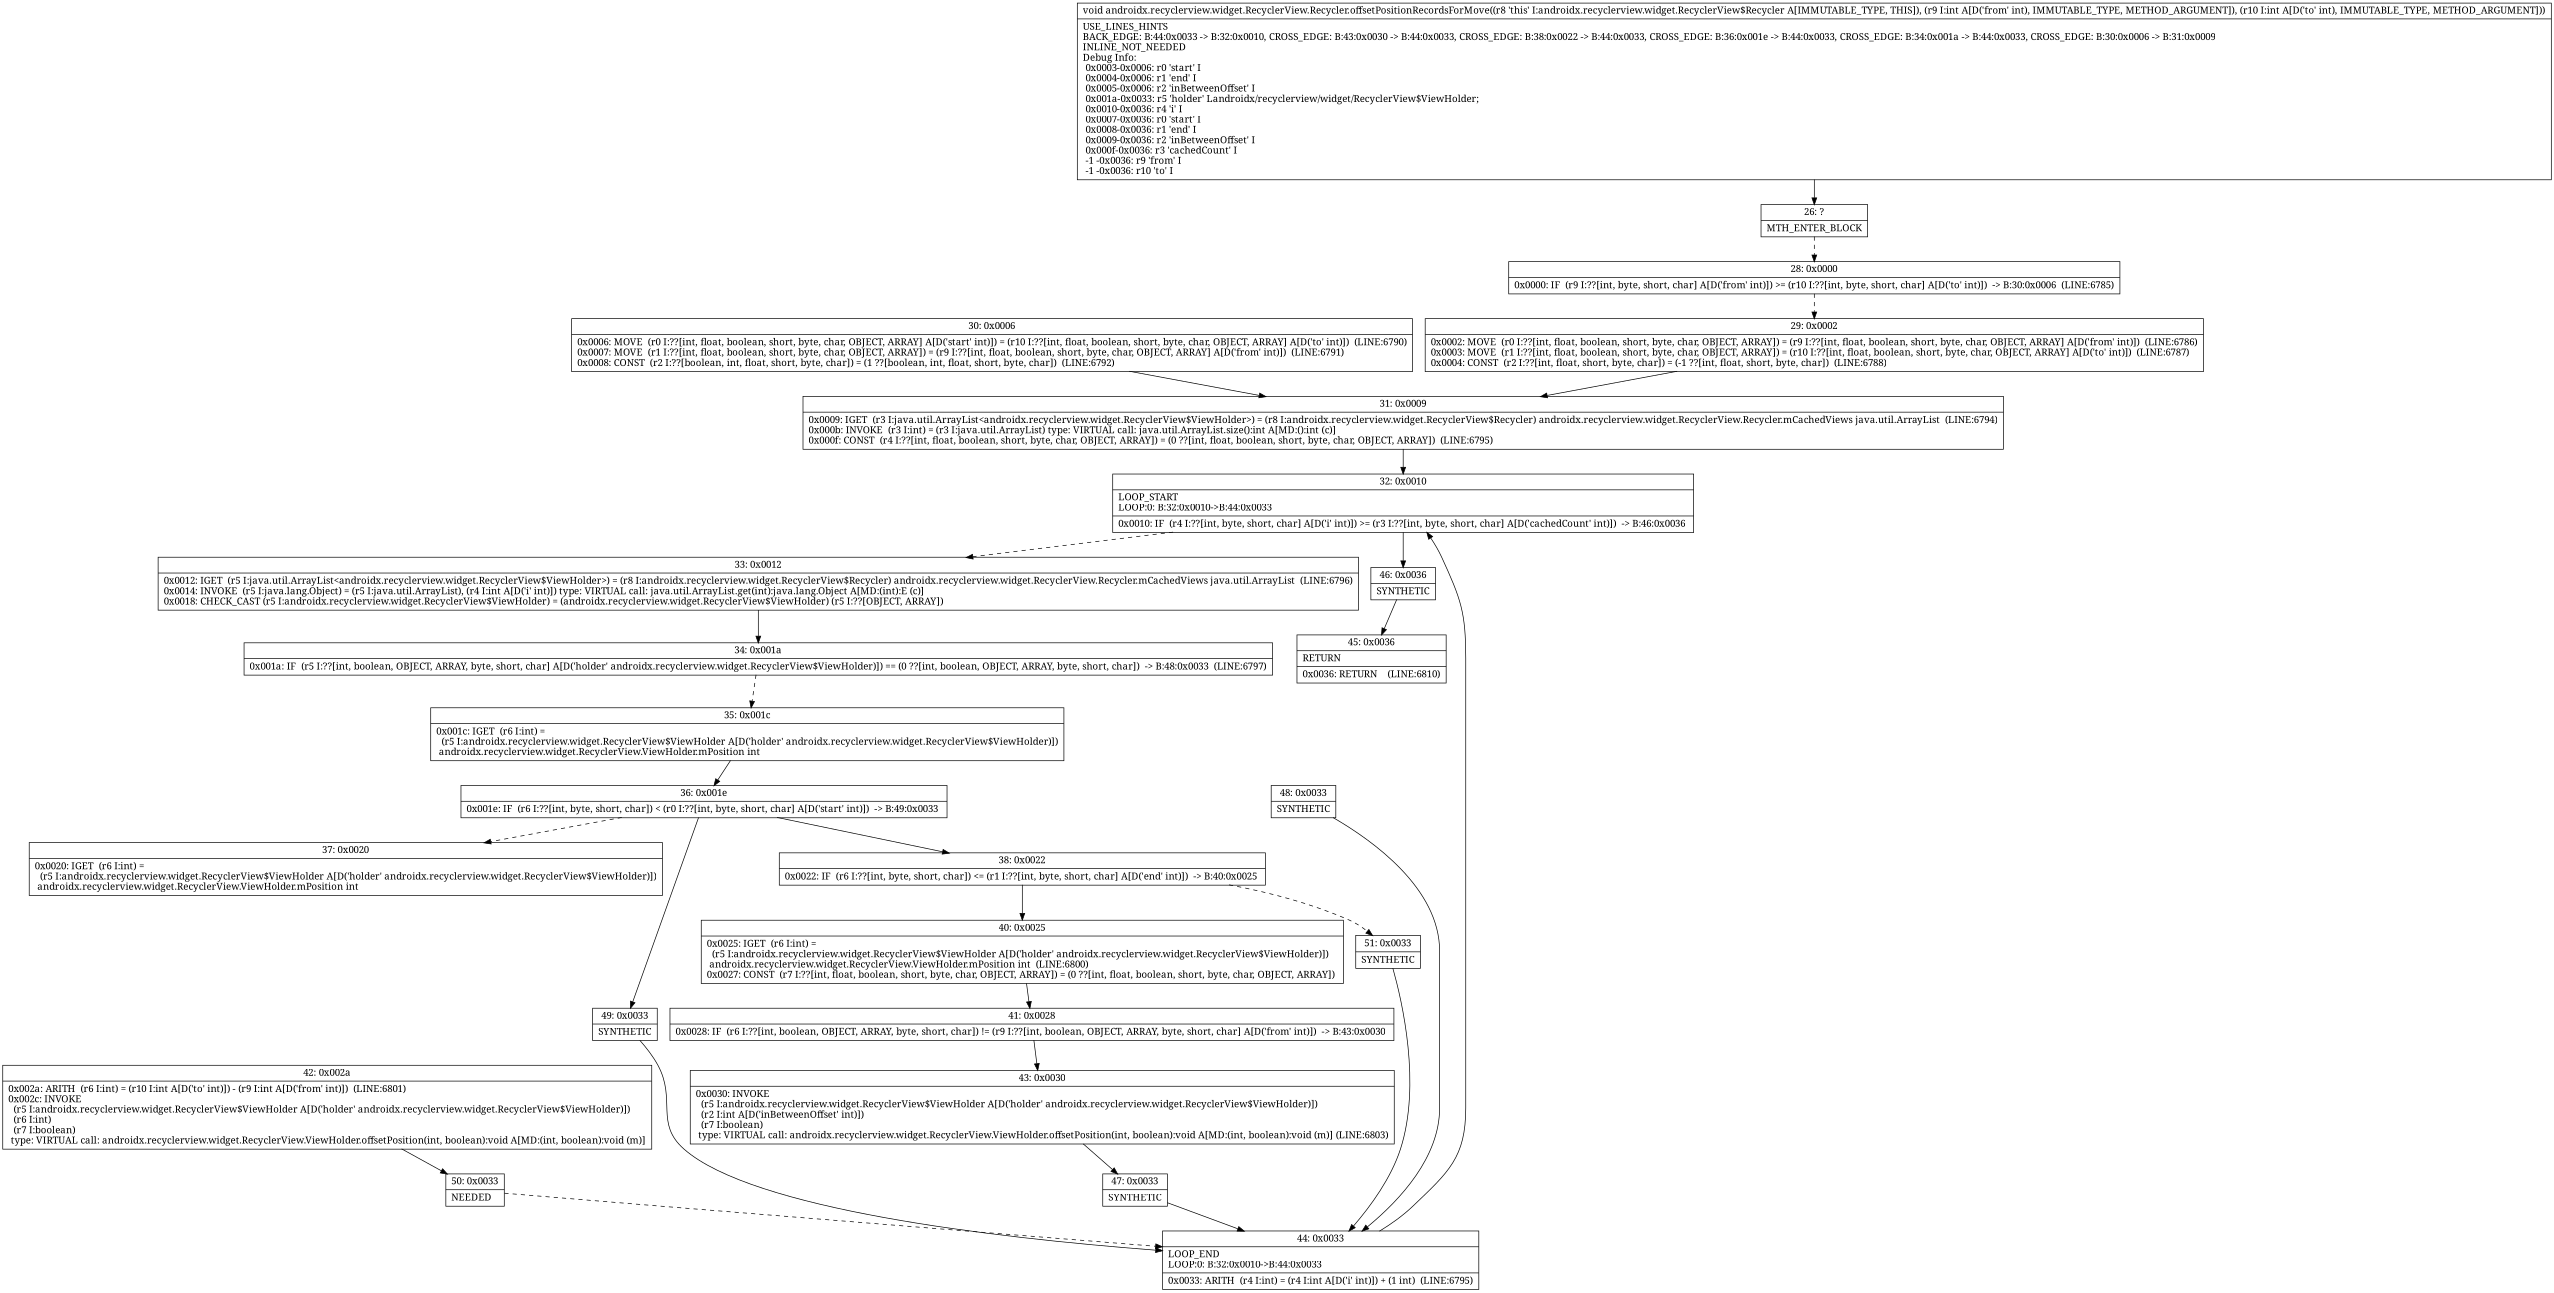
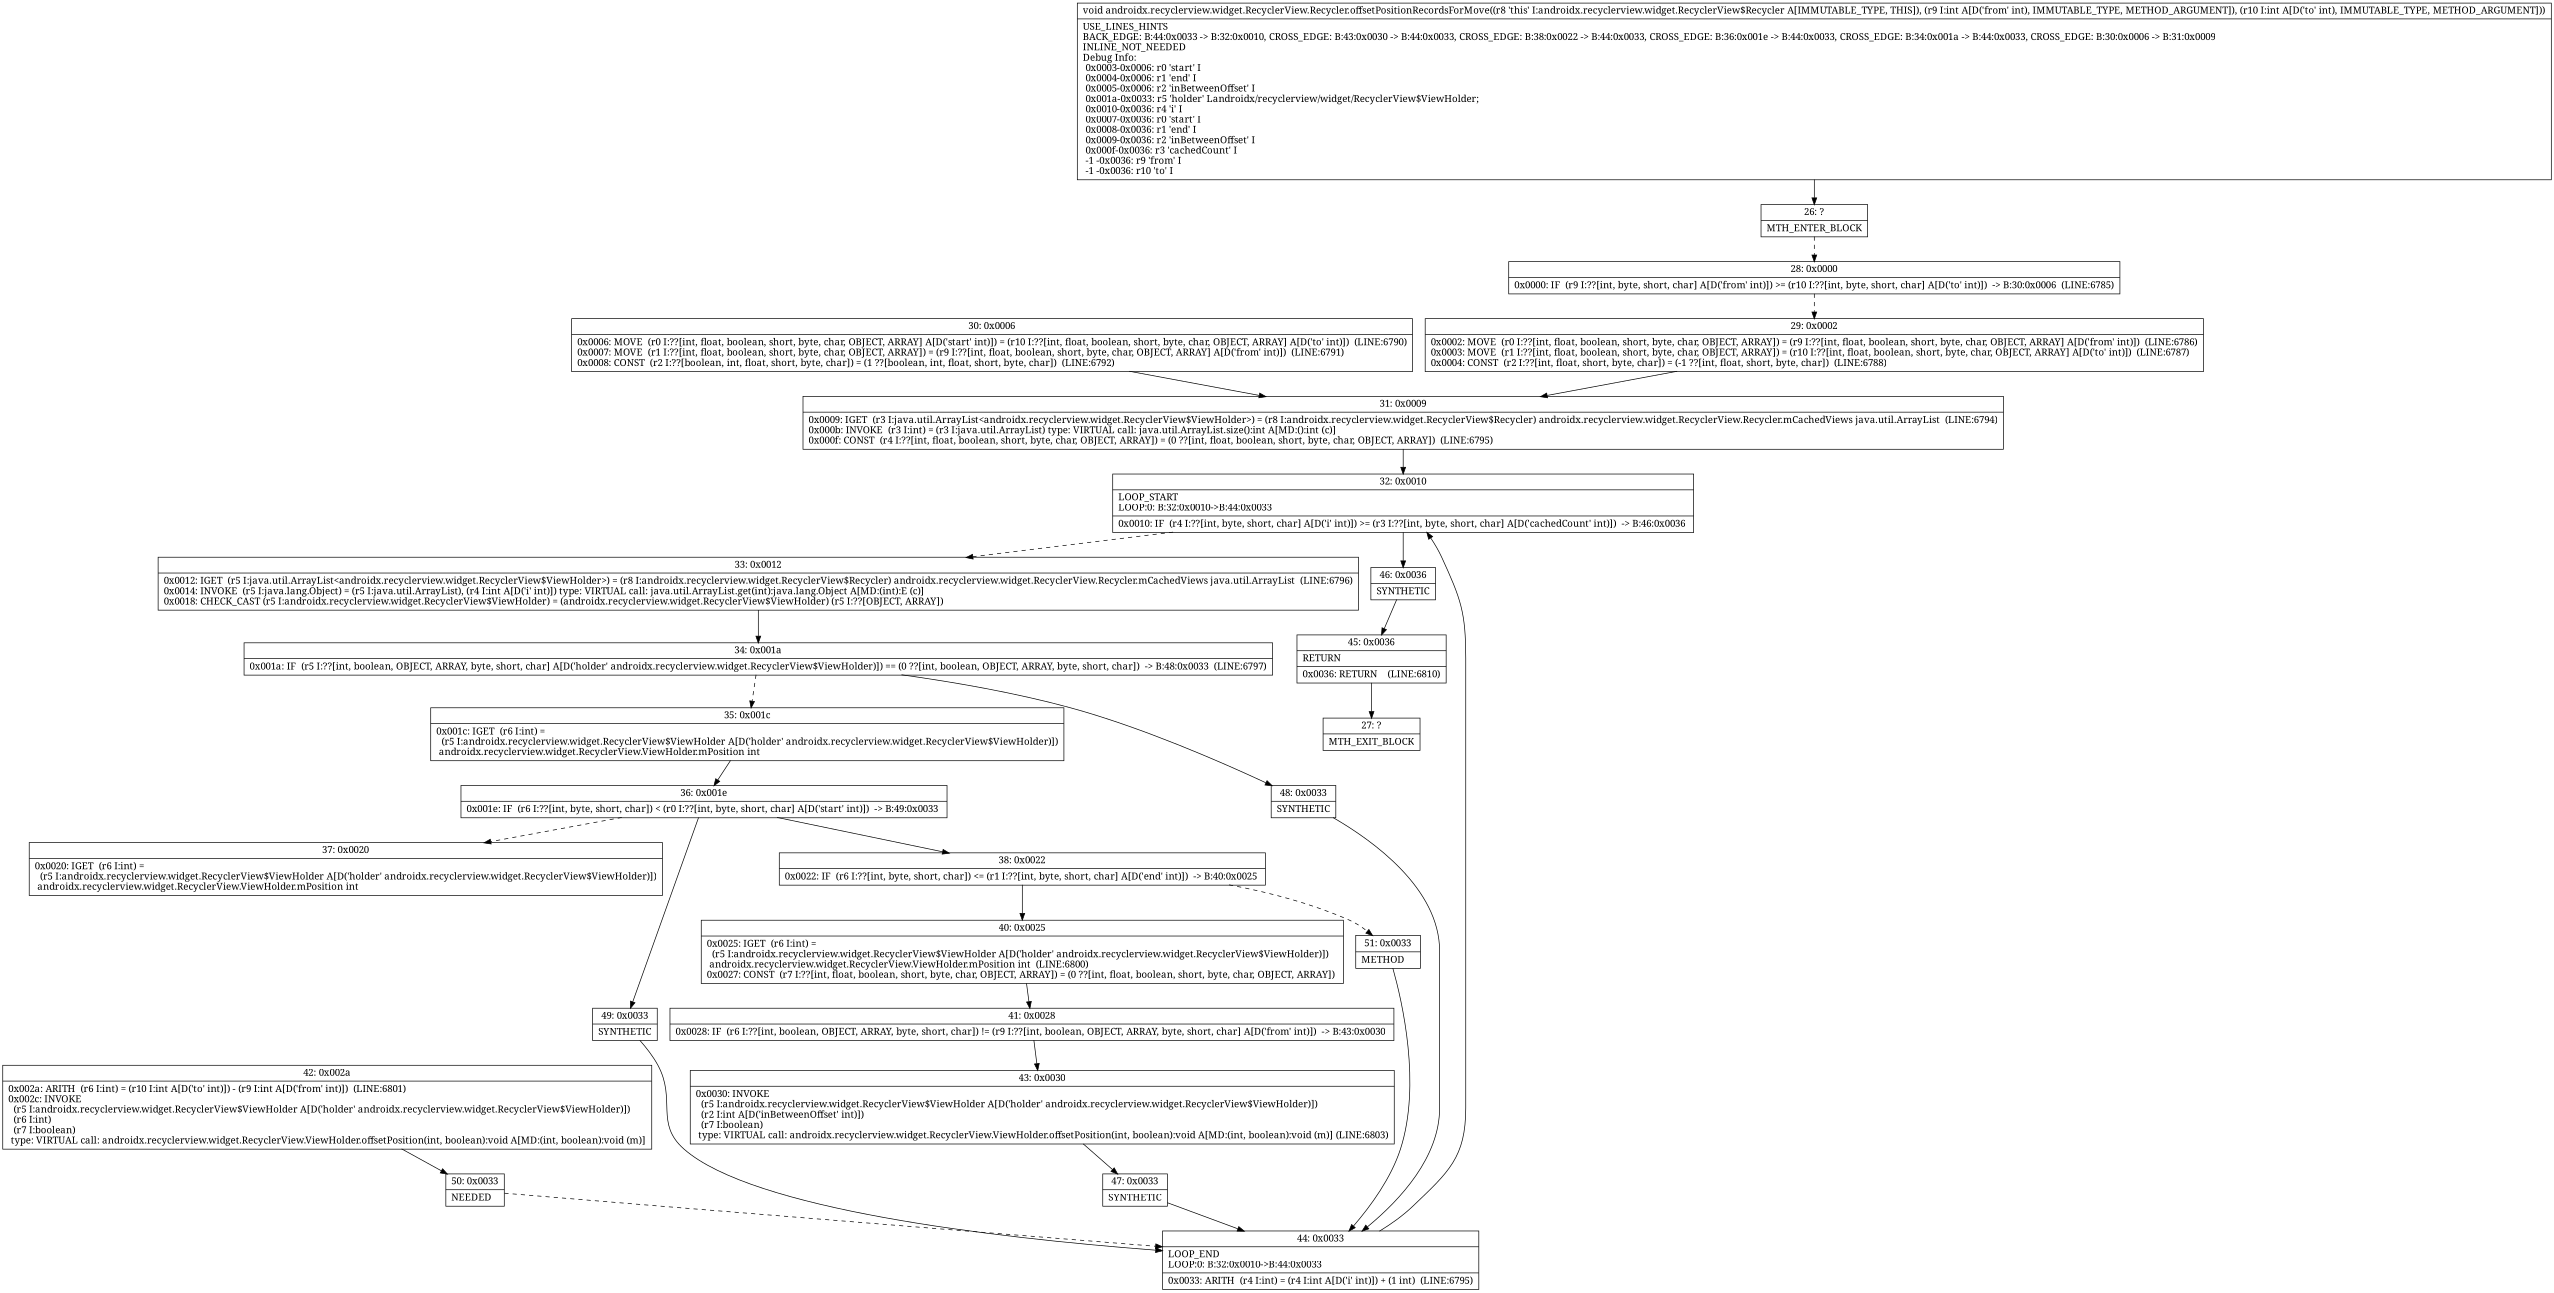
none -> (1088, 713)
none -> (1372, 734)
(1388, 960) -> (1383, 960)
